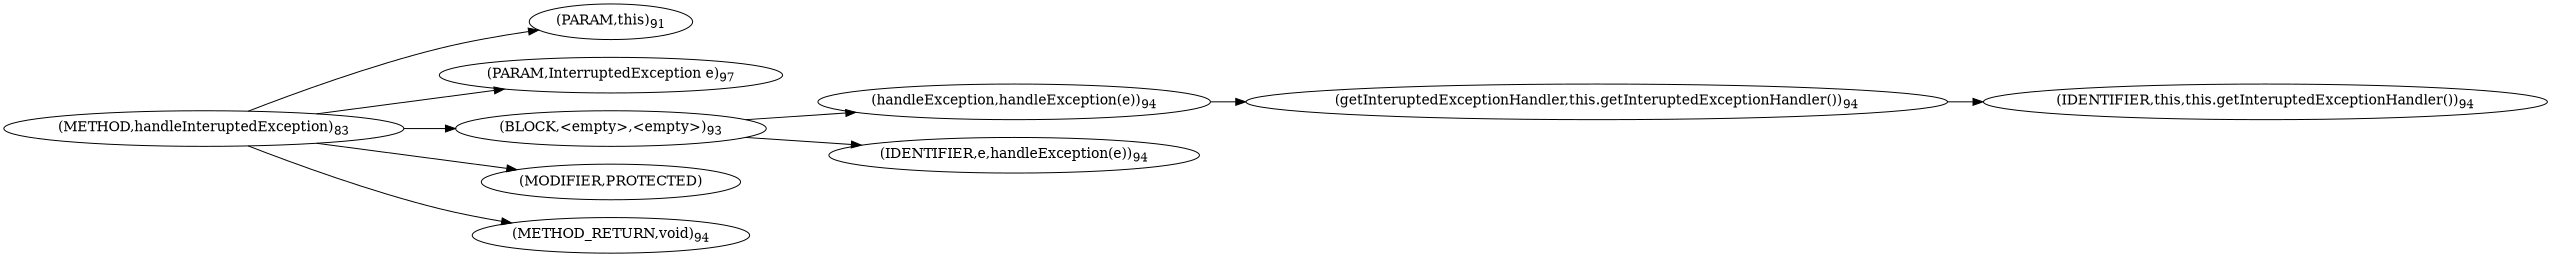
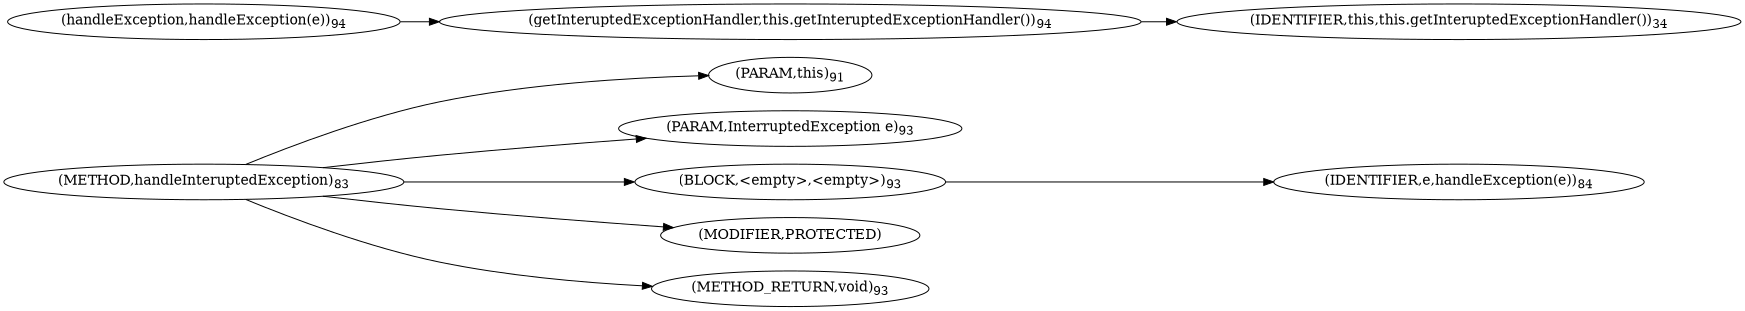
(727, 74) -> (906, 127)
(2467, 100) -> (1660, 20)
(796, 116) -> none
(1141, 154) -> (1586, 180)
(702, 234) -> (881, 287)
